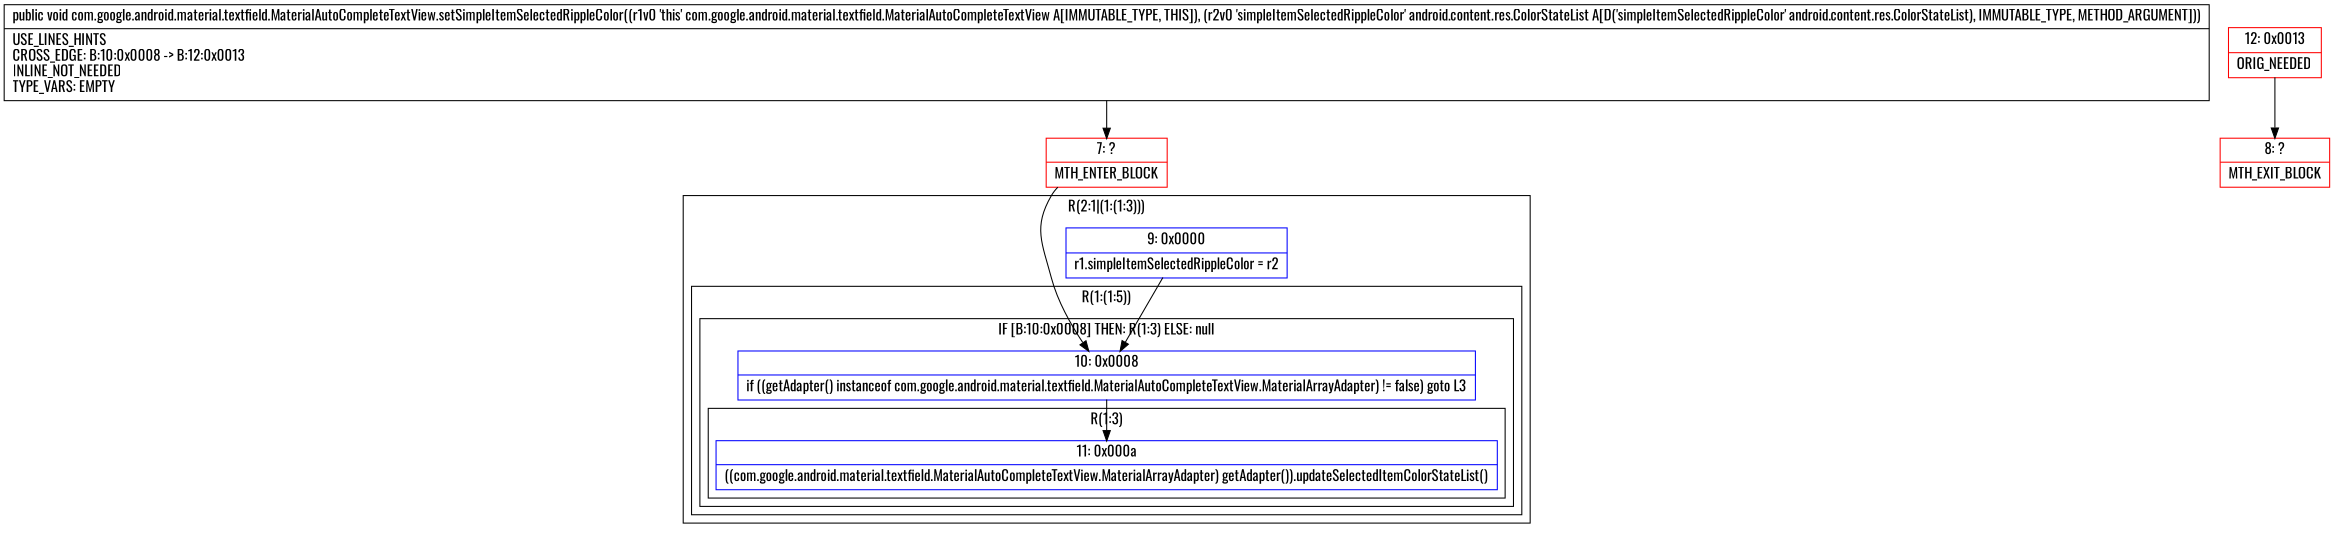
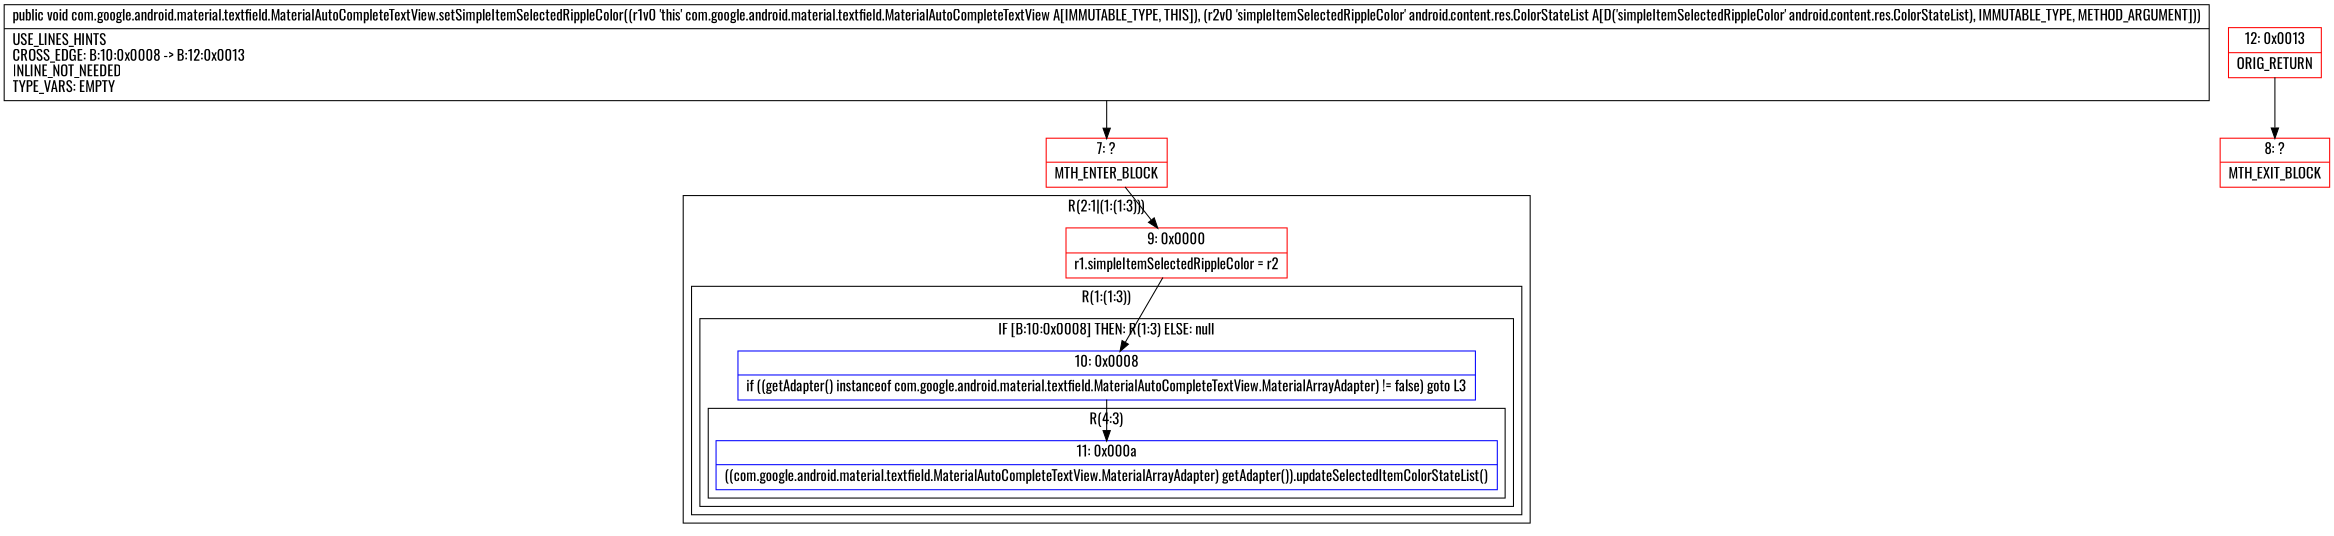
(2274, 65) -> (2275, 65)
(1177, 253) -> (1177, 253)
(1048, 266) -> (1138, 203)
(1107, 298) -> (1107, 298)
(1107, 420) -> (1107, 420)
